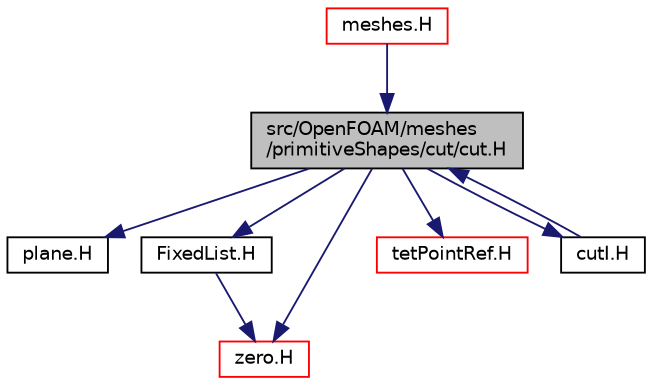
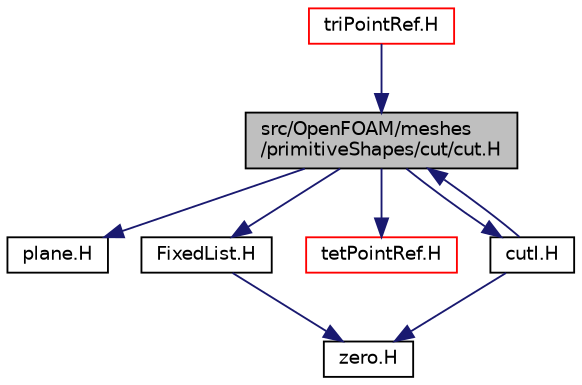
(387, 26) -> (382, 26)
(328, 247) -> (459, 302)
(264, 359) -> (368, 359)
